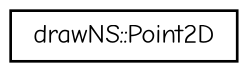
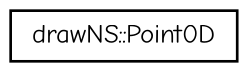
(124, 36) -> (124, 36)
